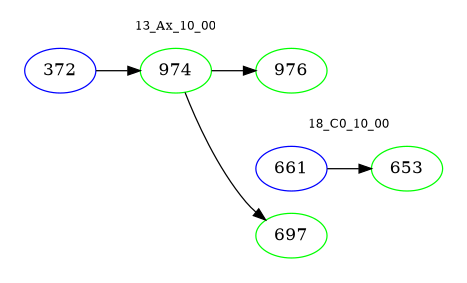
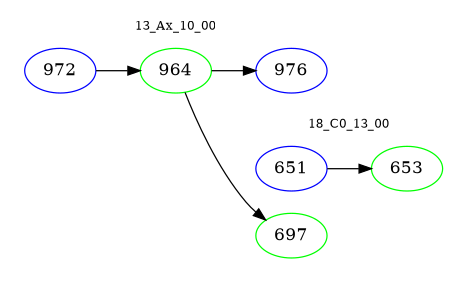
(60, 71) -> (60, 71)
(176, 71) -> (176, 71)
(291, 71) -> (291, 71)
(349, 125) -> (349, 125)
(291, 169) -> (291, 169)
